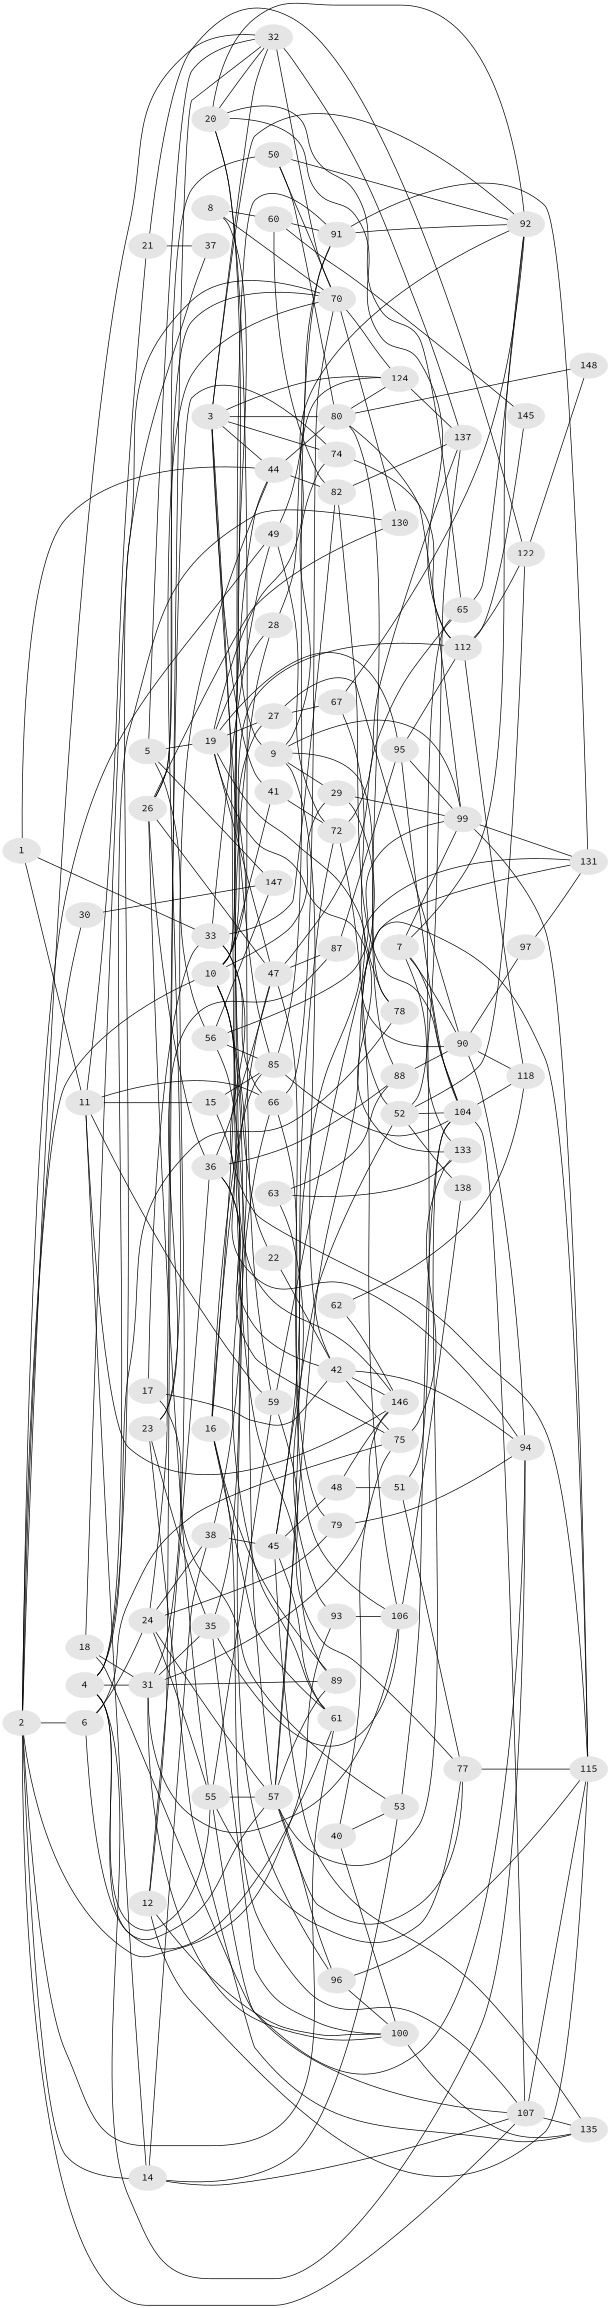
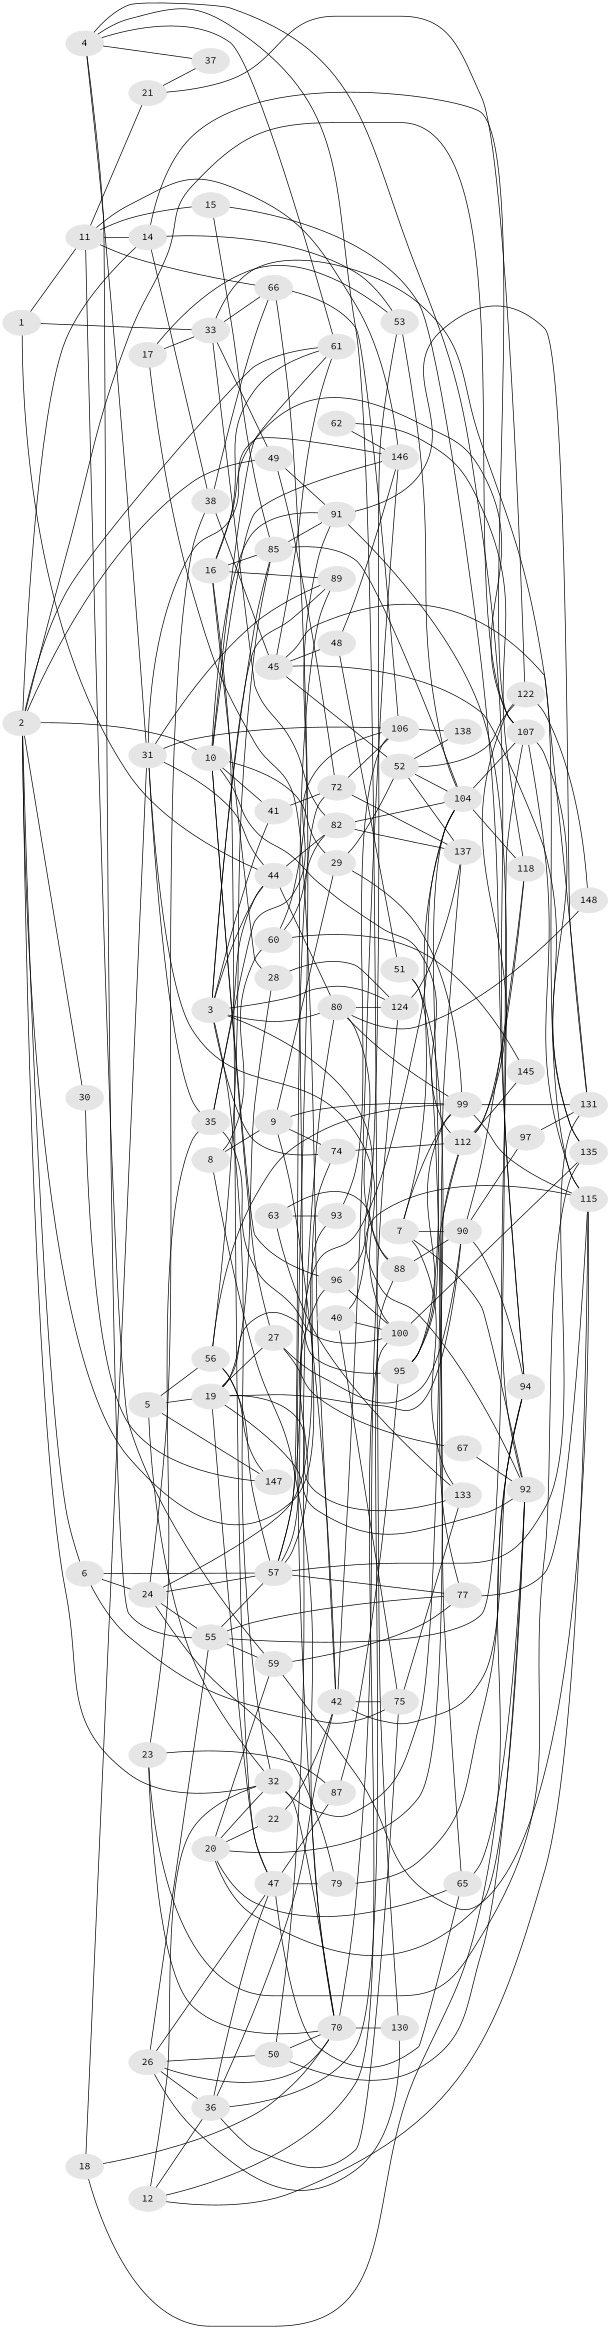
(400, 1012) -> none
